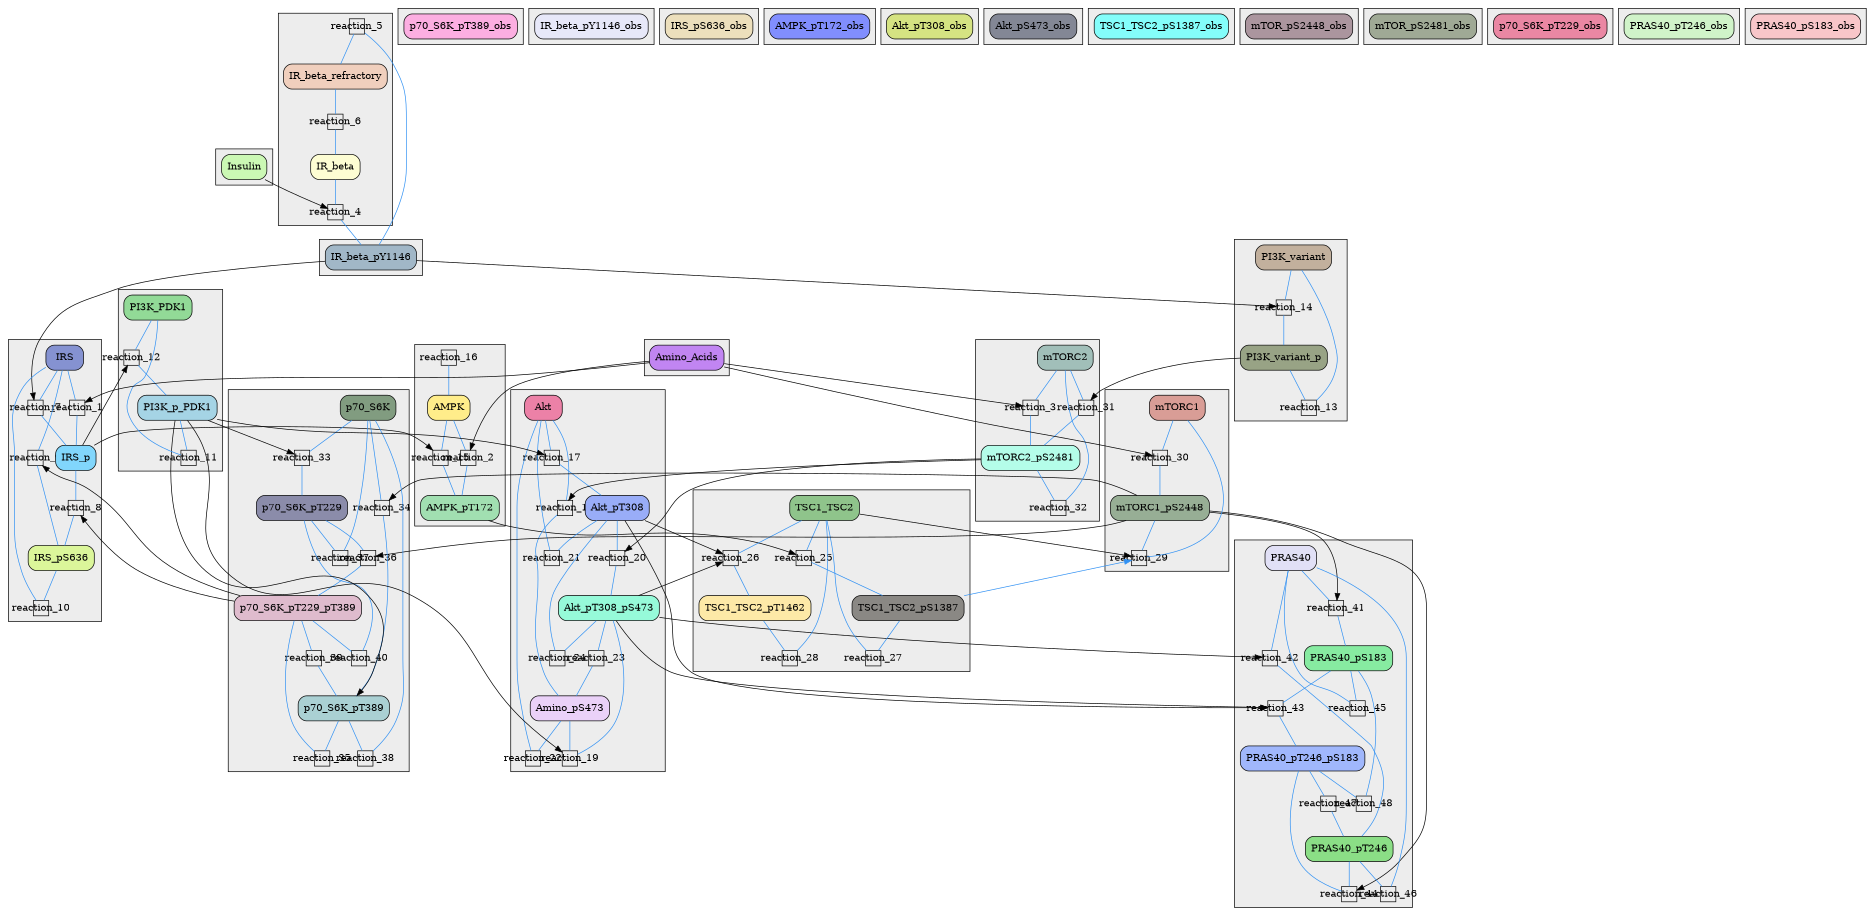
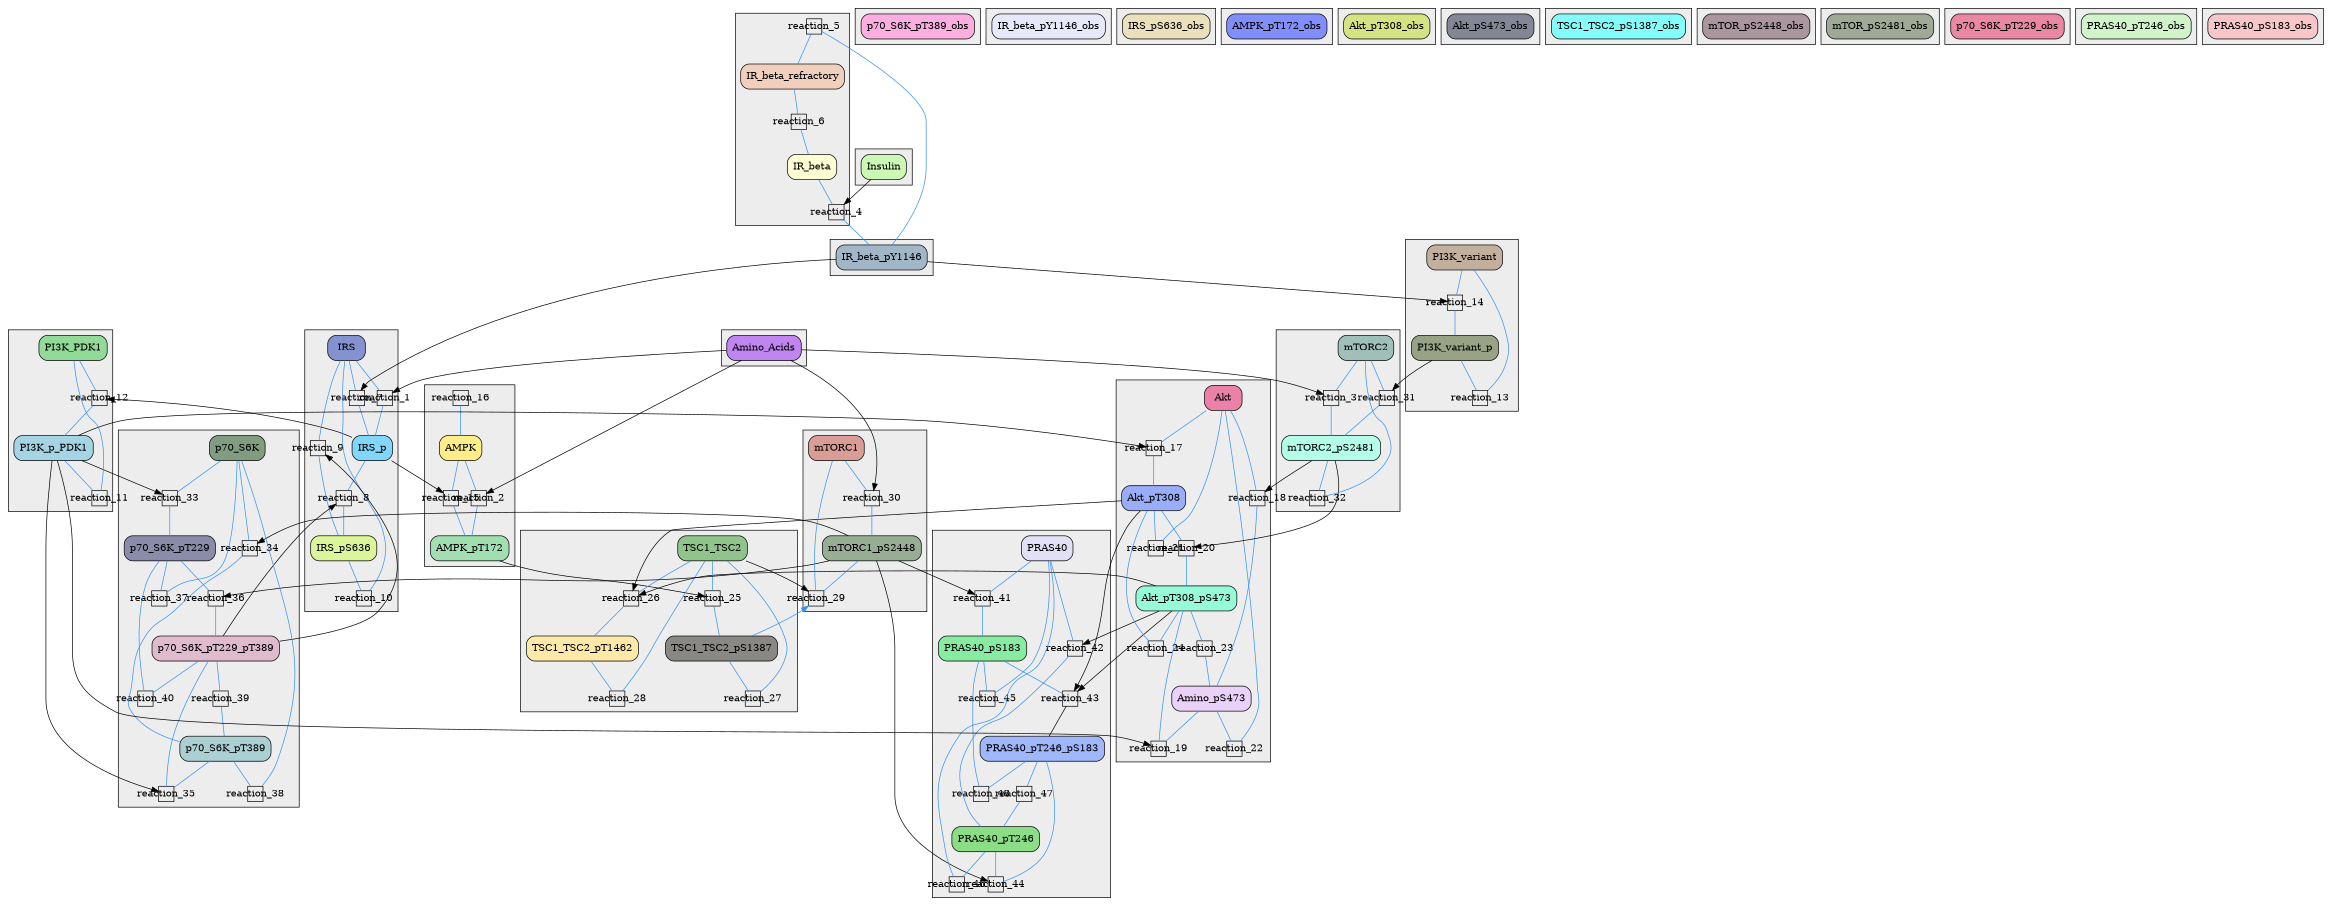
(260, 587) -> (46, 654)
(1288, 731) -> (1058, 721)
